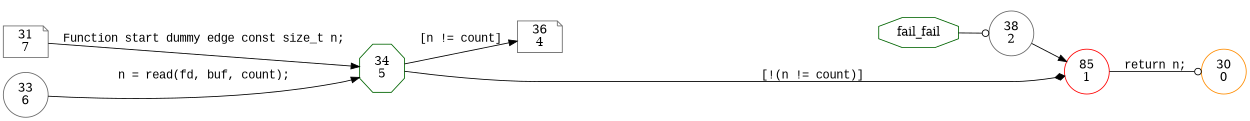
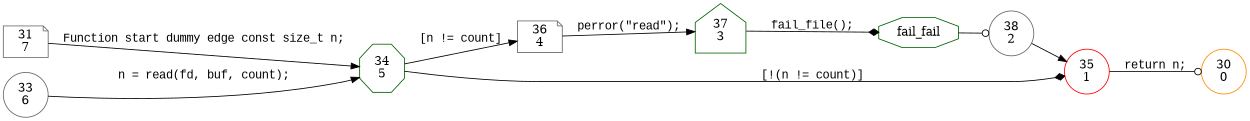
none -> (721, 31)
(1087, 72) -> (1087, 72)
